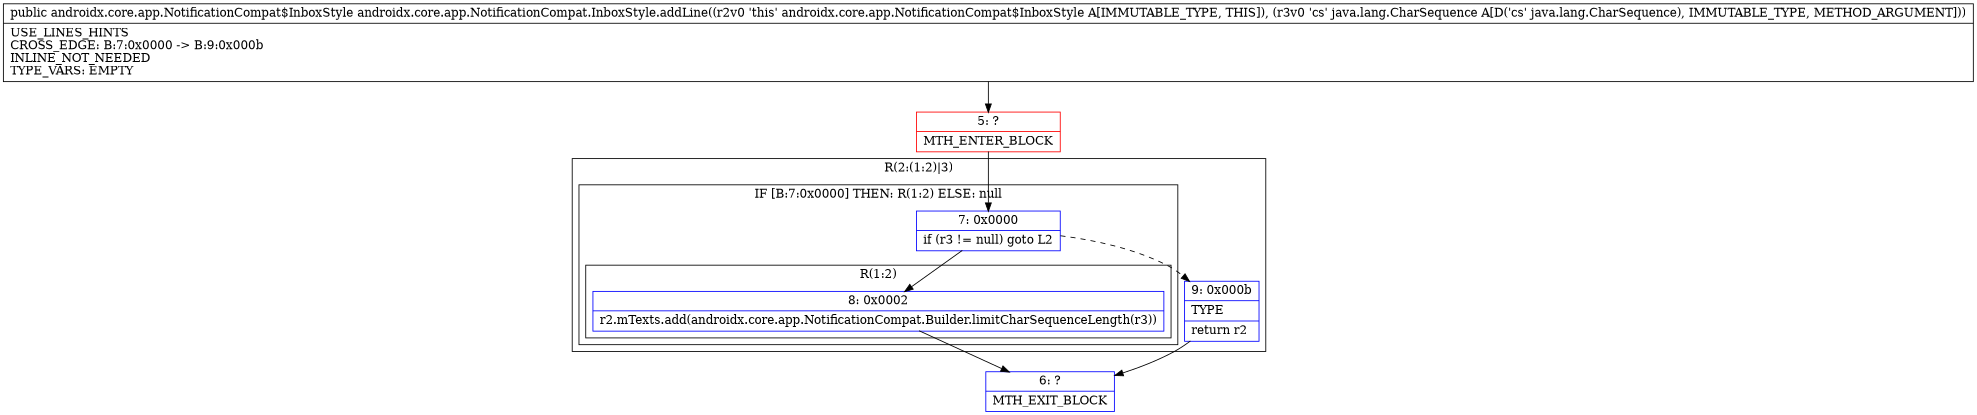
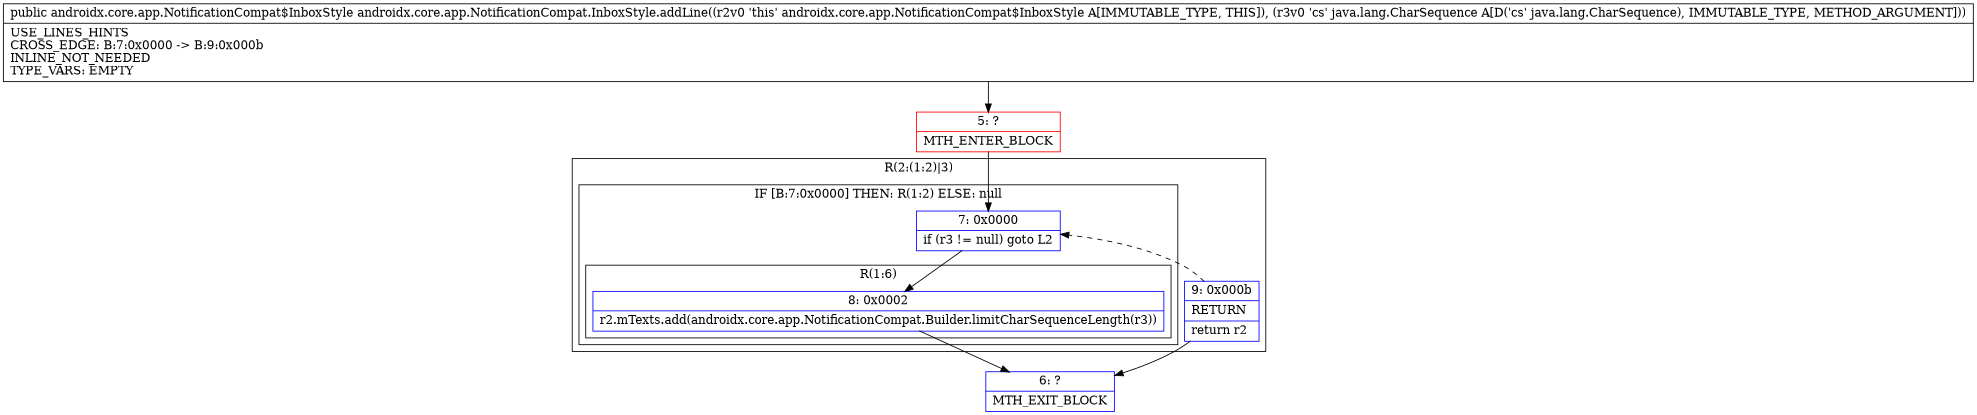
(1124, 249) -> (1140, 249)
(878, 275) -> (878, 275)
(1208, 310) -> (1219, 310)
